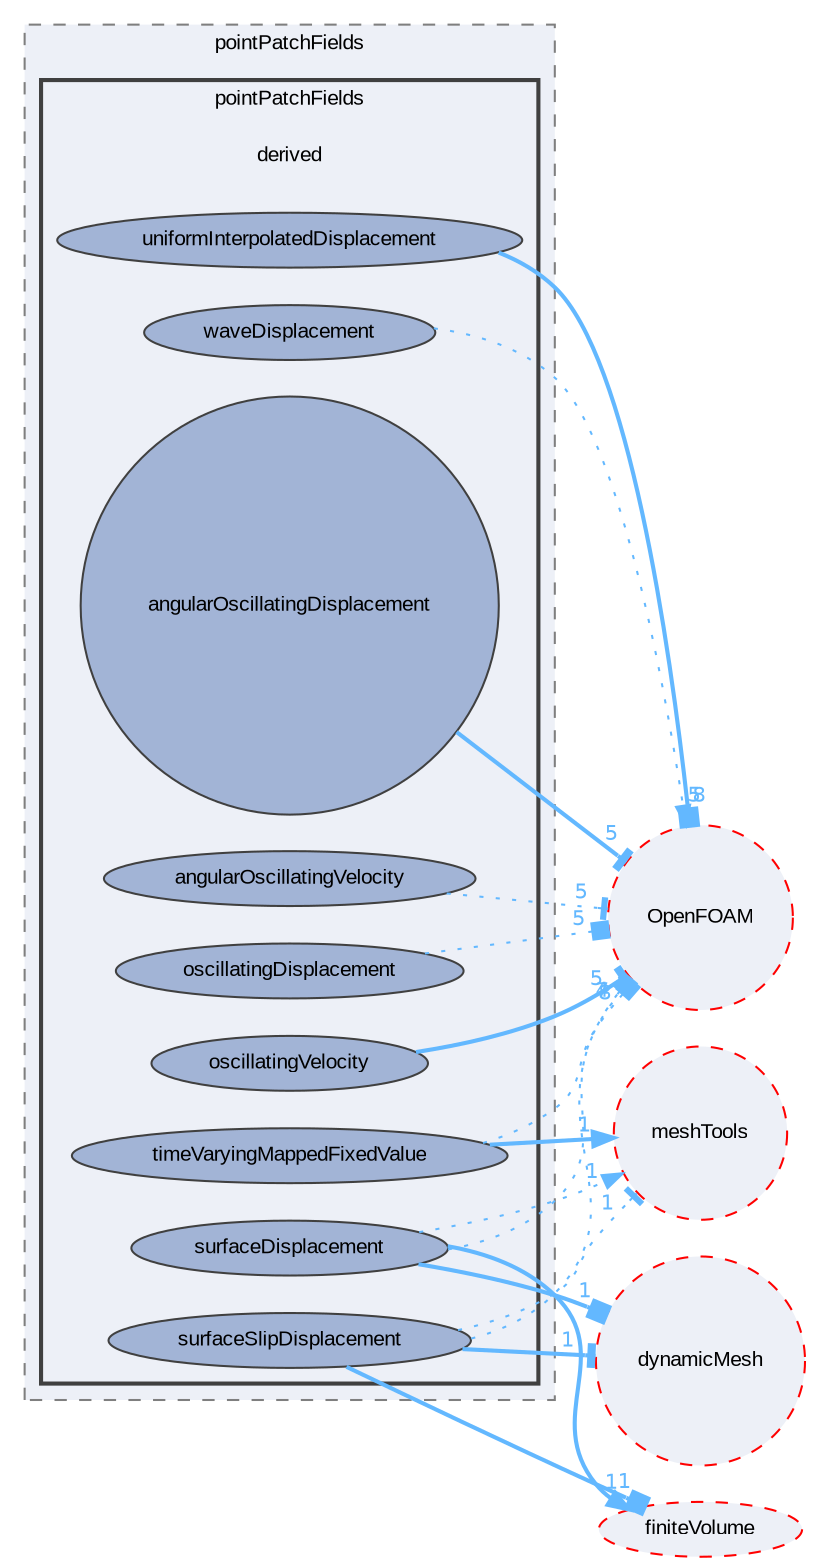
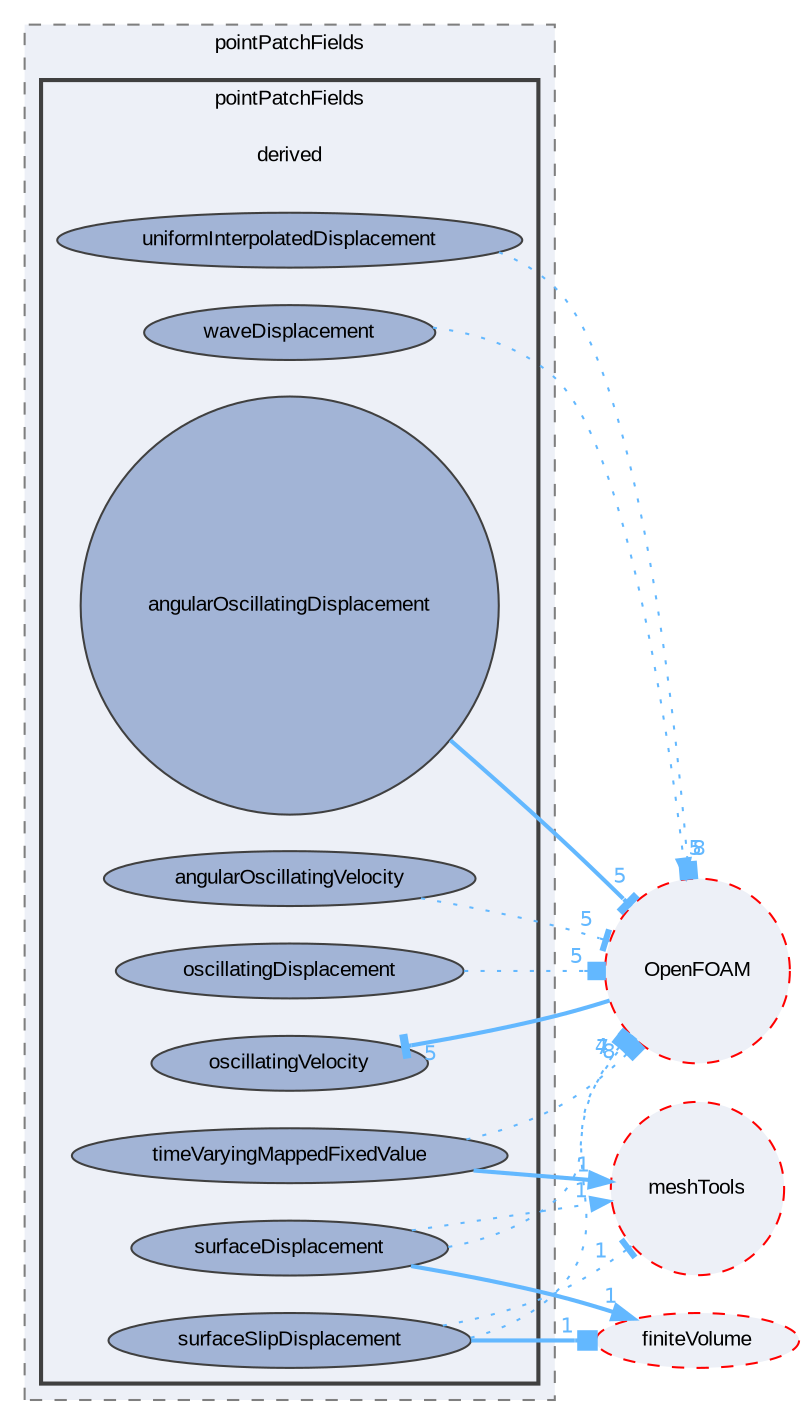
(640, 505) -> (644, 532)
(521, 1028) -> (511, 1026)
(700, 1361) -> none
